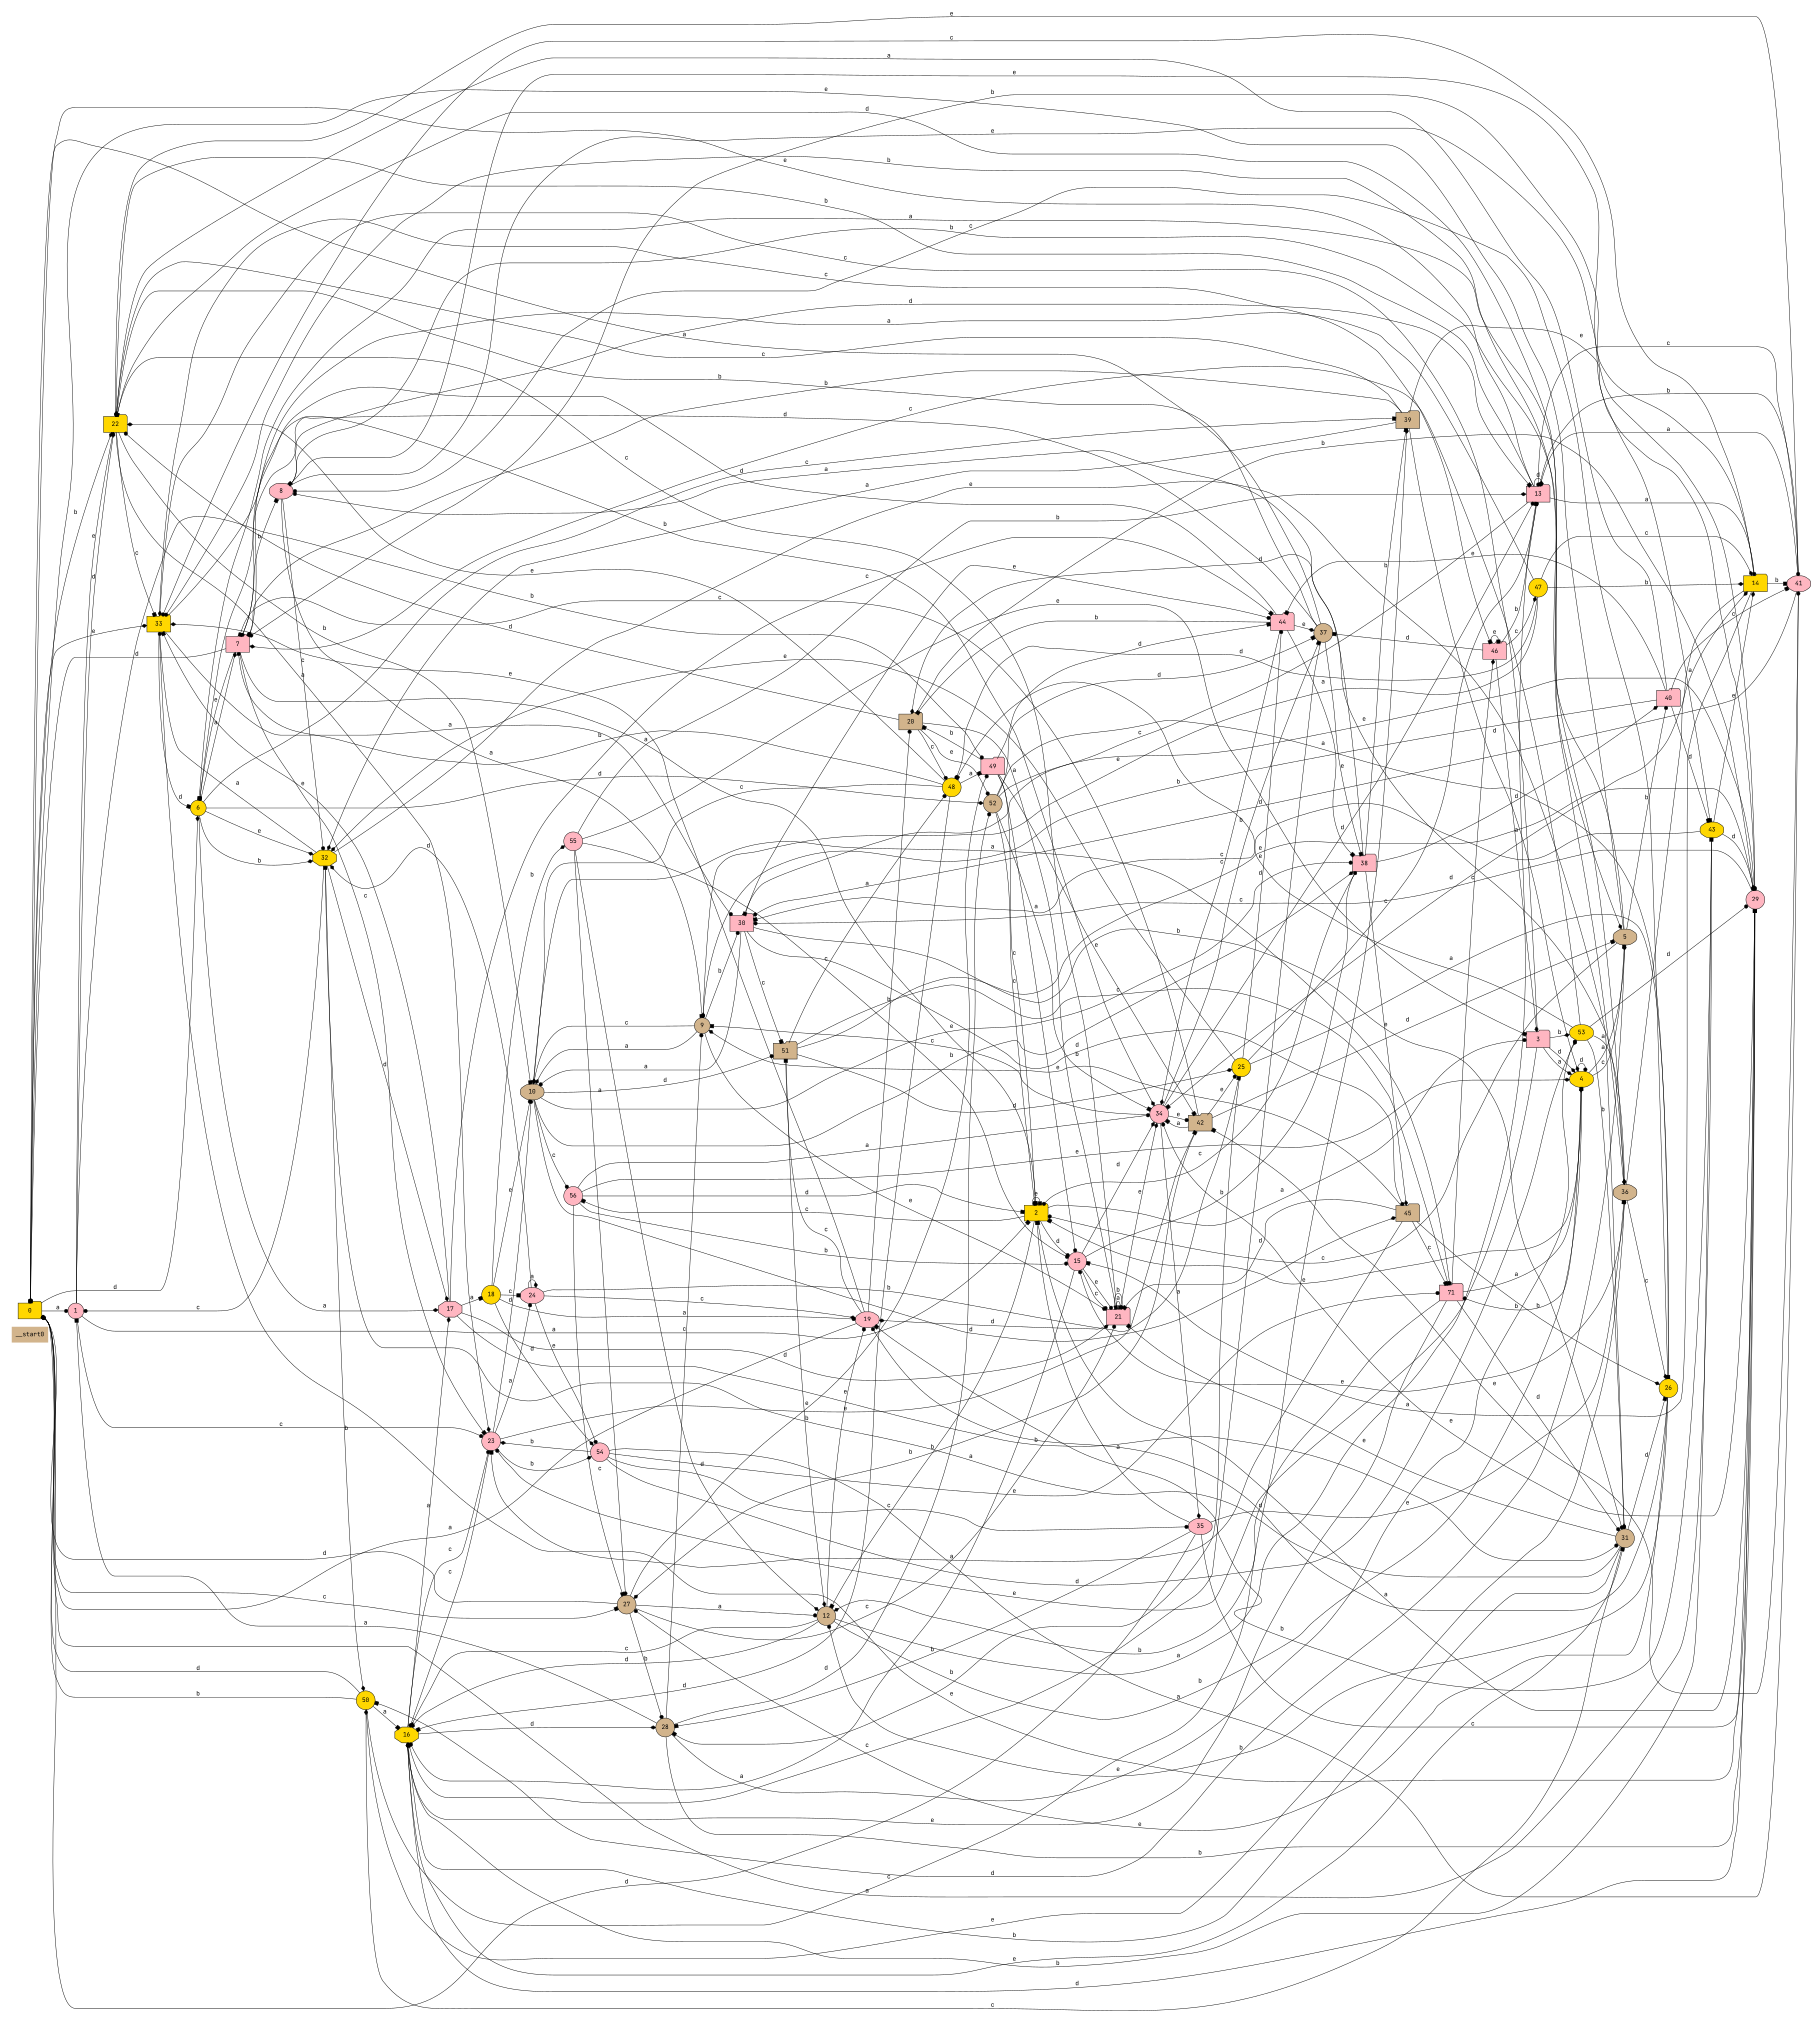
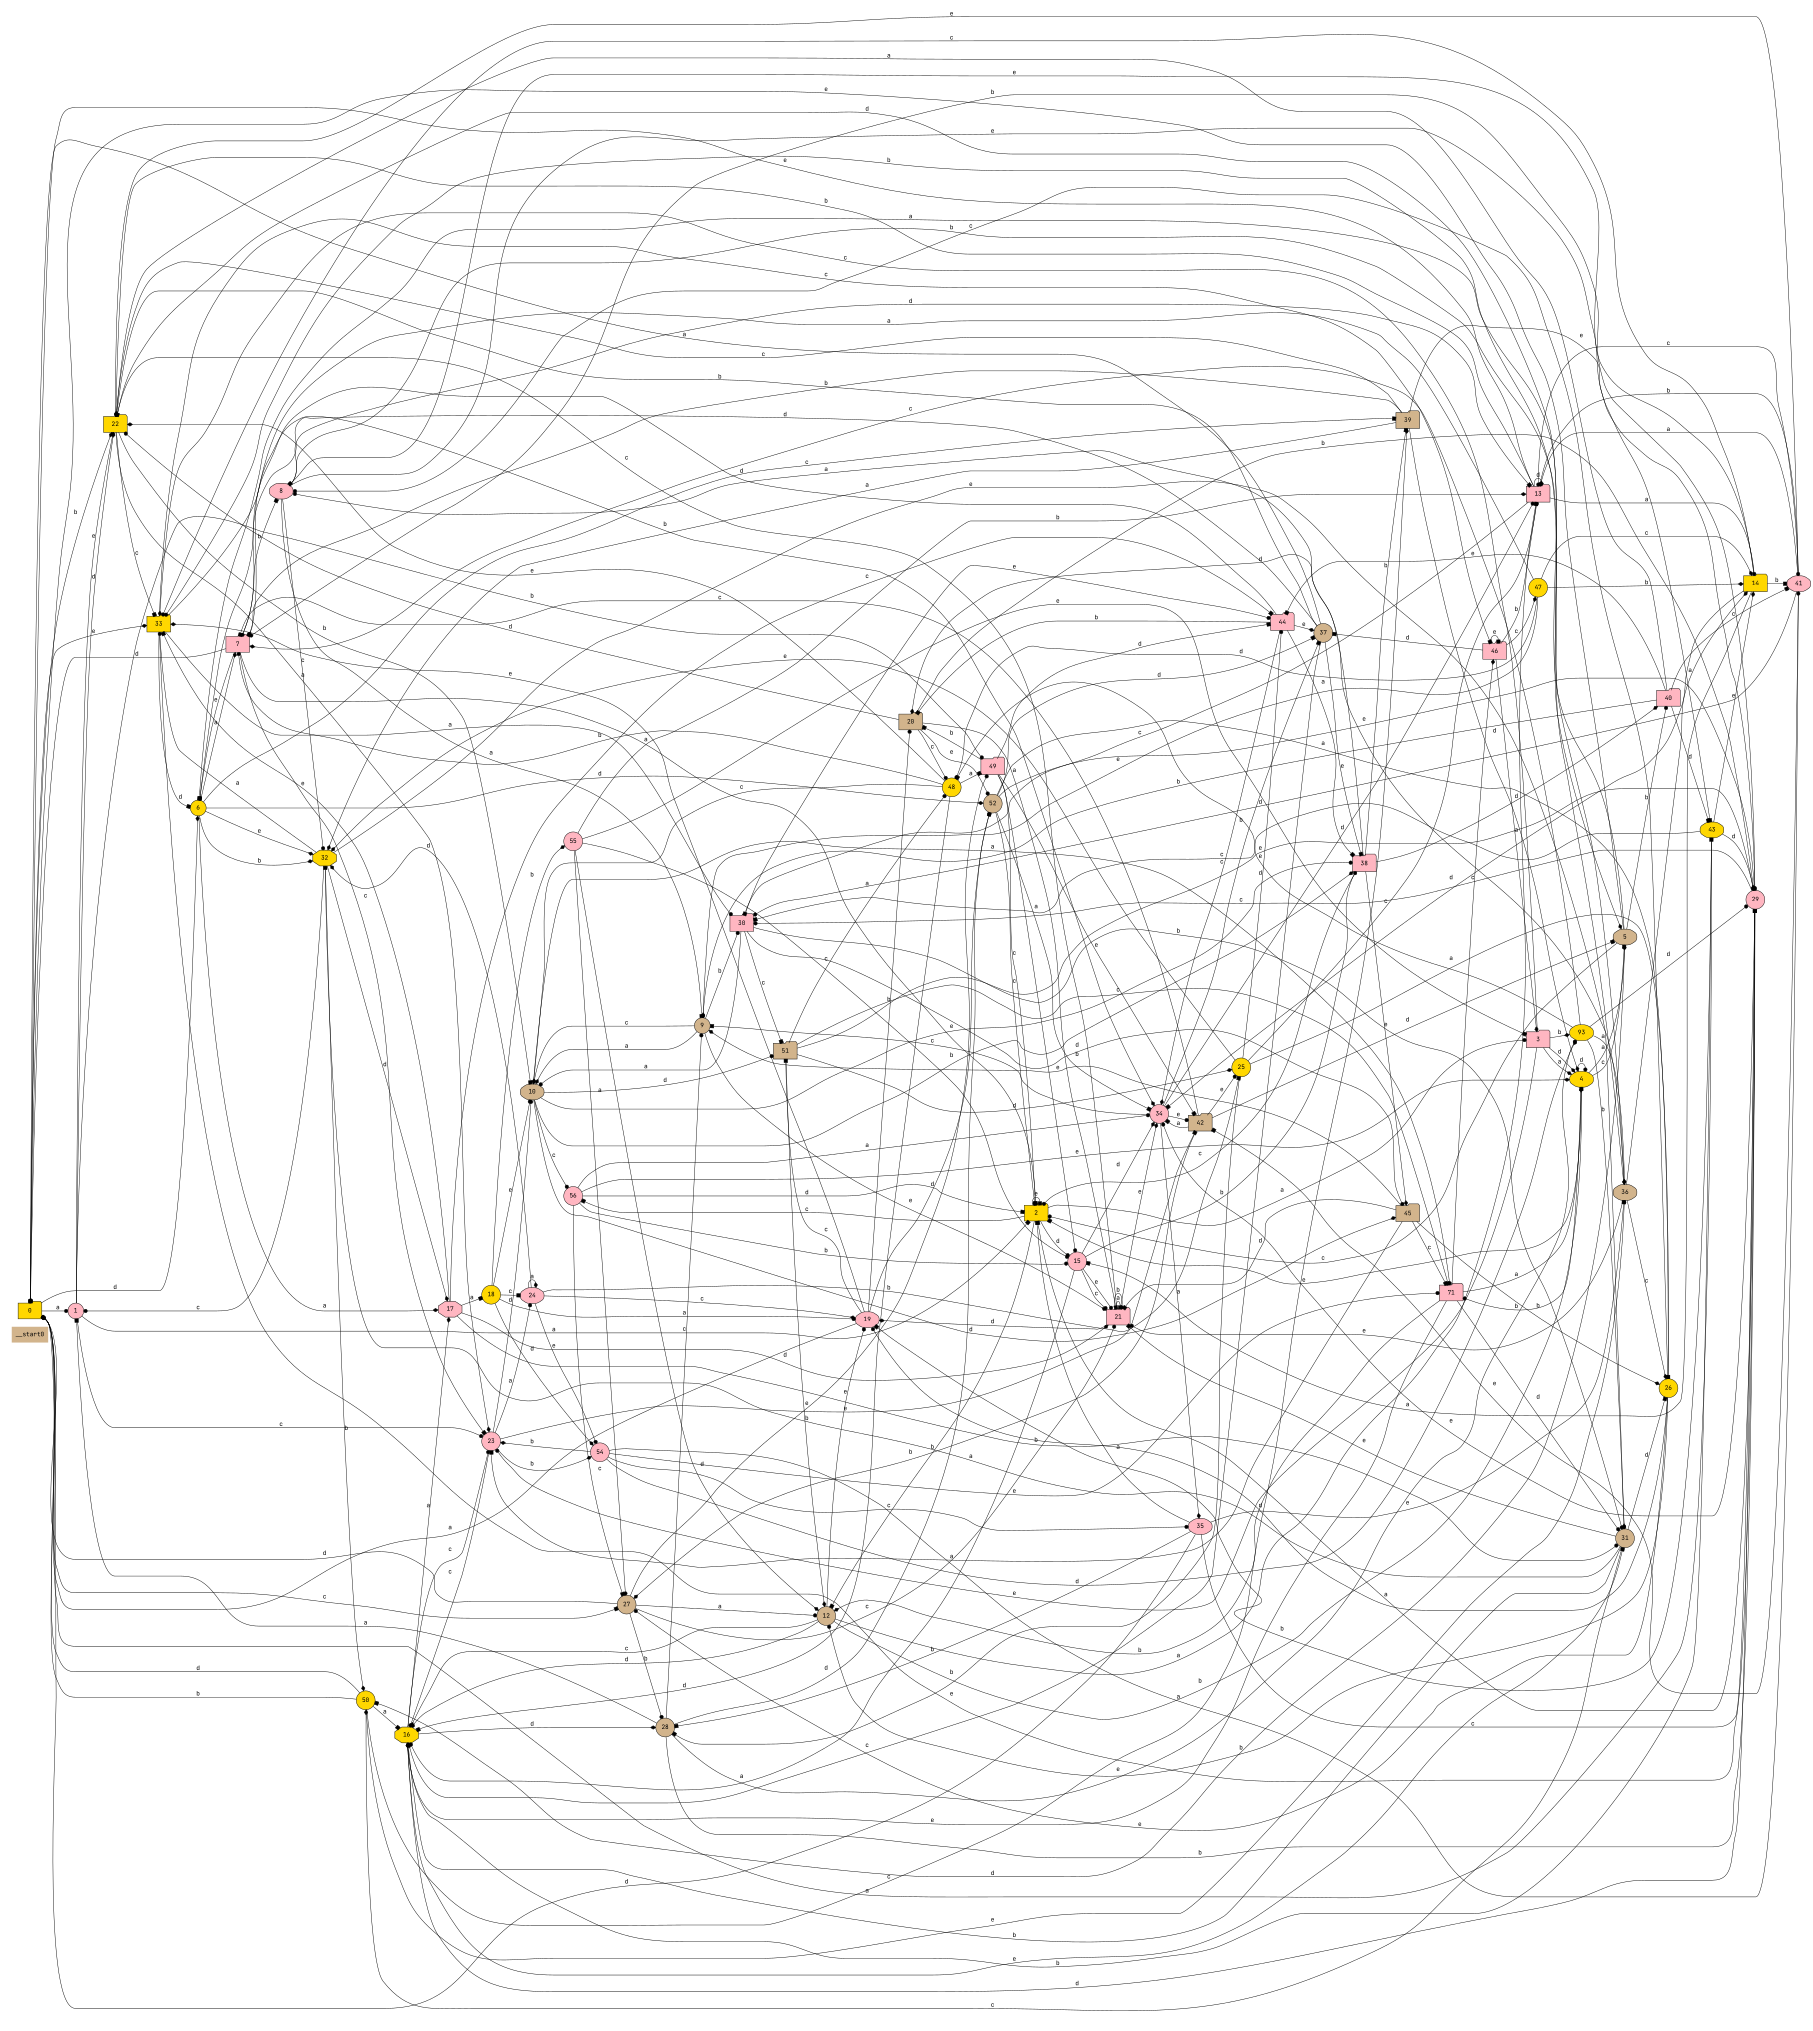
(1582, 1033) -> (1582, 1033)
none -> (949, 1150)
(1363, 1388) -> (1418, 1342)
